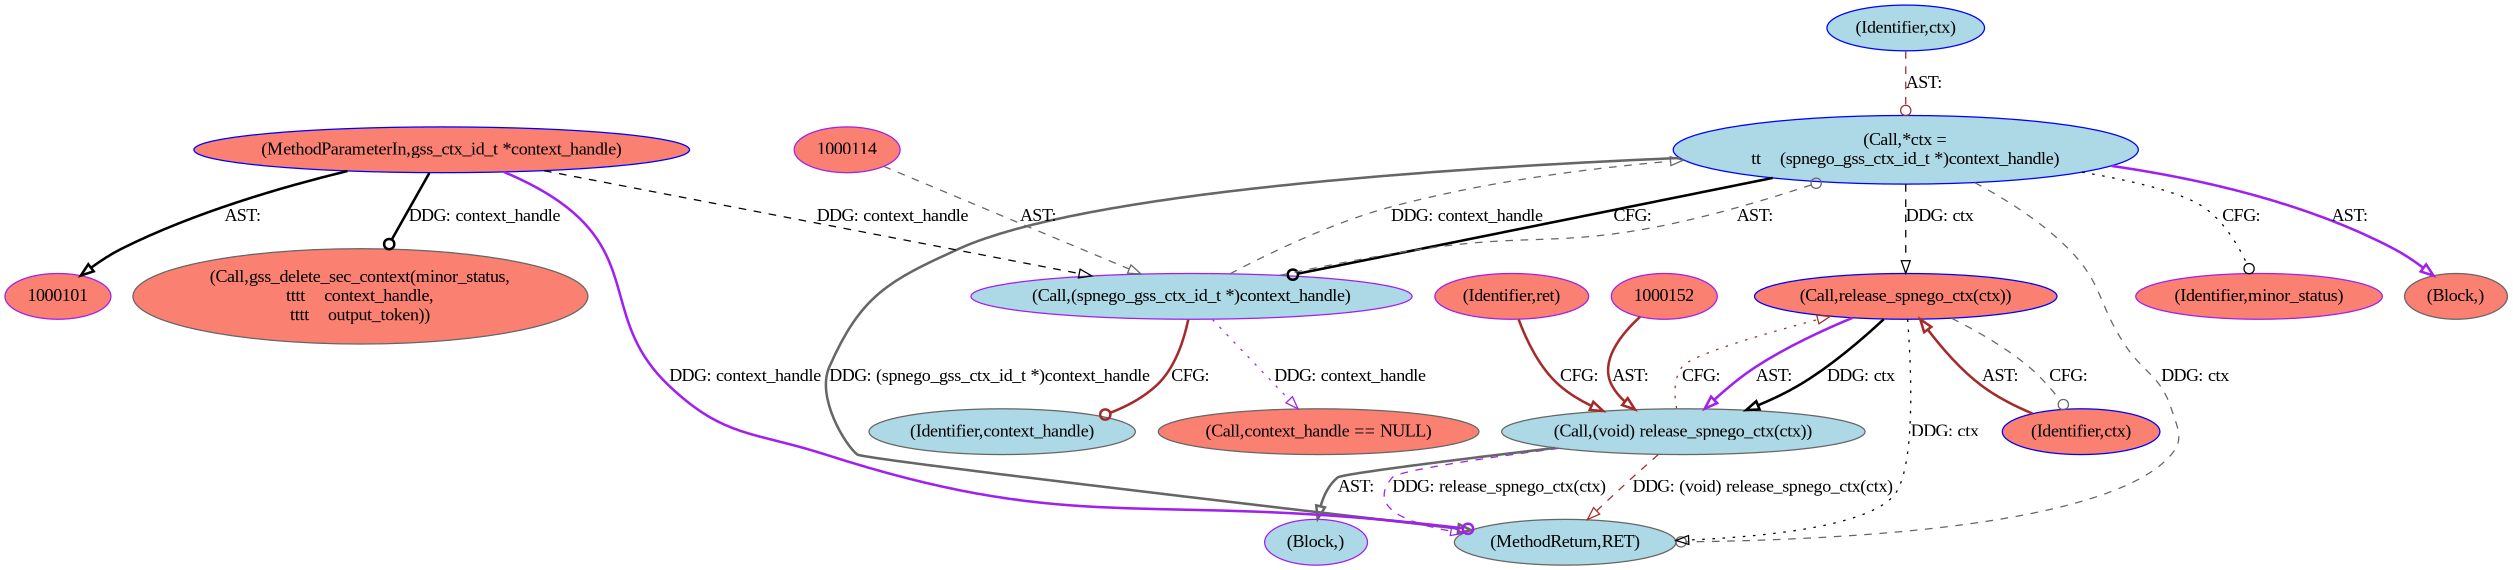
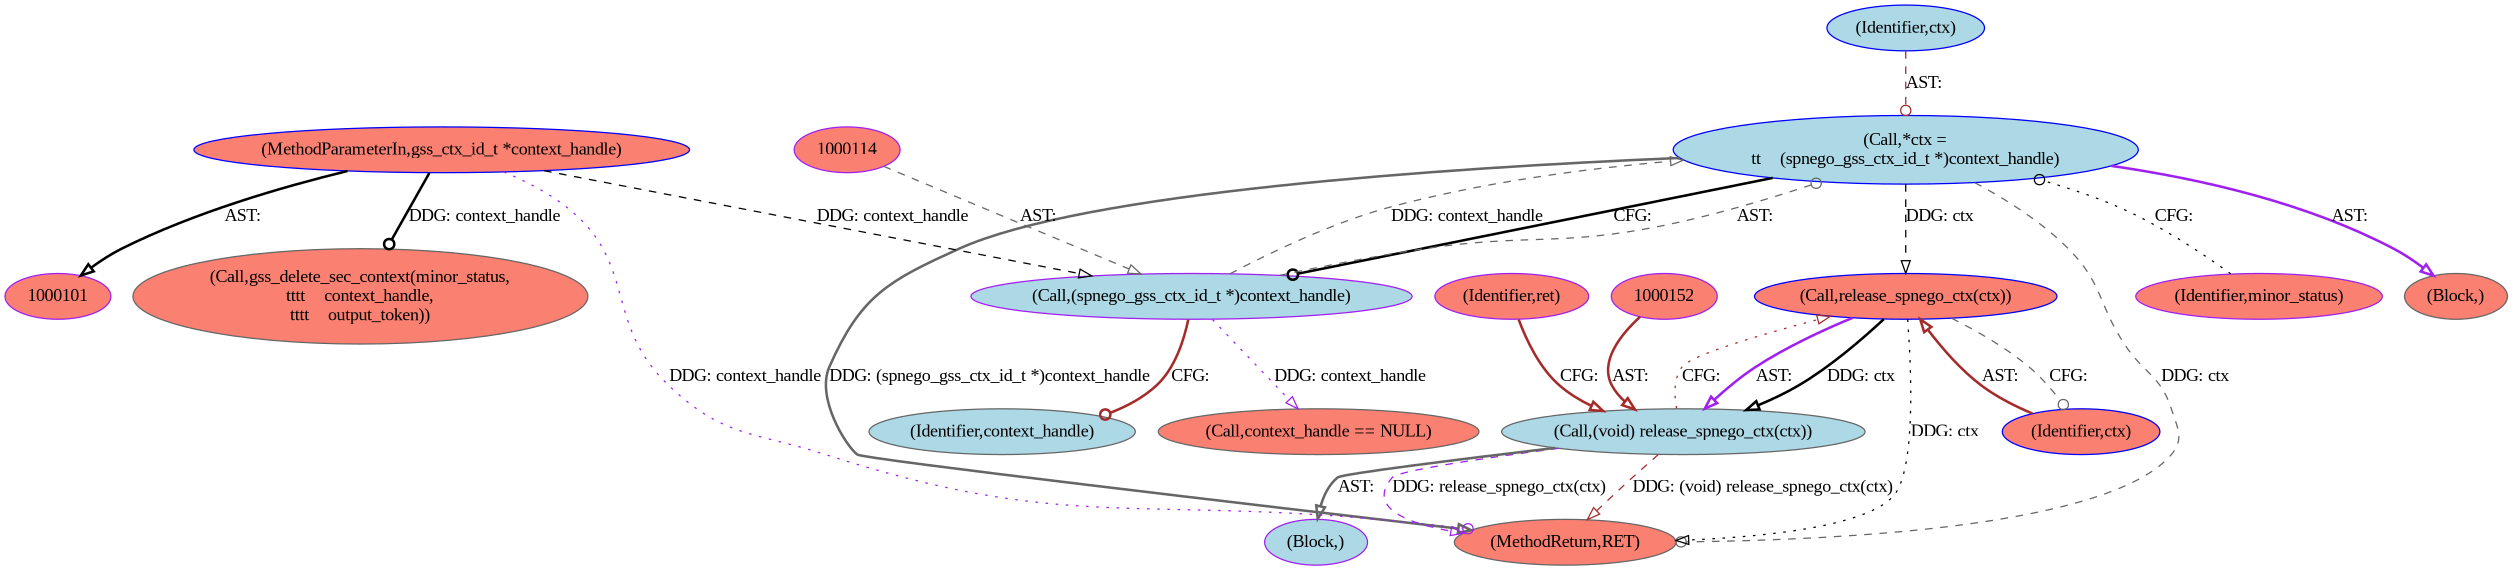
(2179, 195) -> (2142, 218)
(916, 480) -> (916, 480)
(1565, 542) -> (1565, 542)
